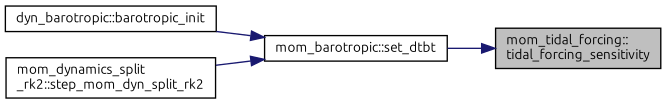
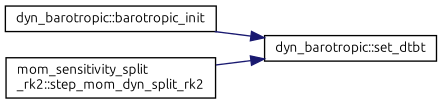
(356, 48) -> (351, 48)
(578, 48) -> none
(111, 78) -> (111, 78)
